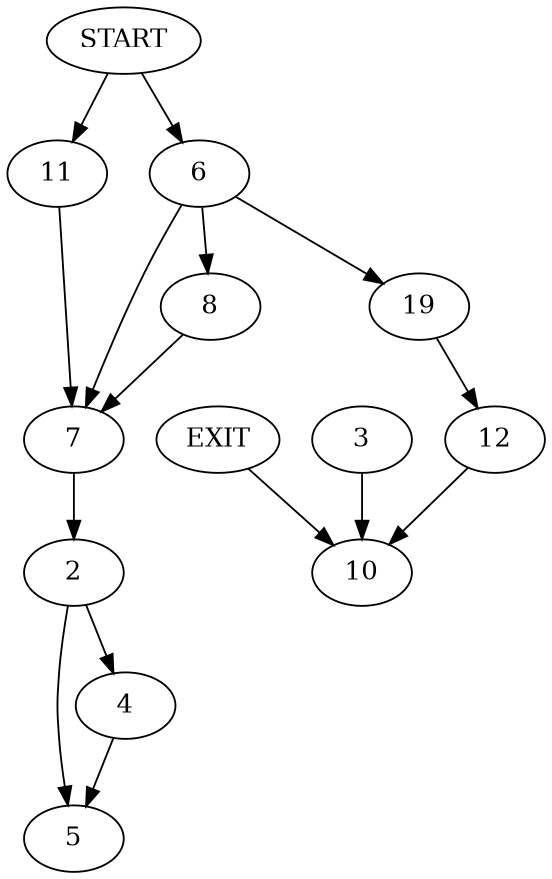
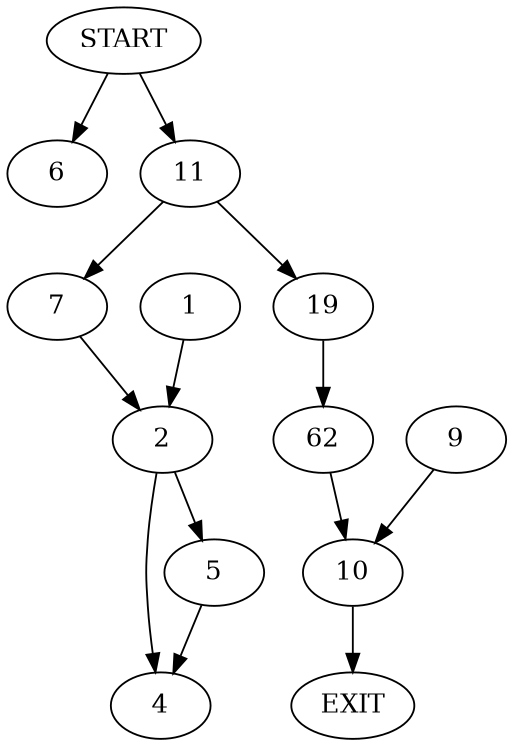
(301, 235) -> (250, 233)
(134, 295) -> none
none -> (190, 307)
(211, 307) -> none
(362, 440) -> (456, 440)
(495, 440) -> (323, 440)
(284, 501) -> (353, 630)
(103, 763) -> (191, 630)
